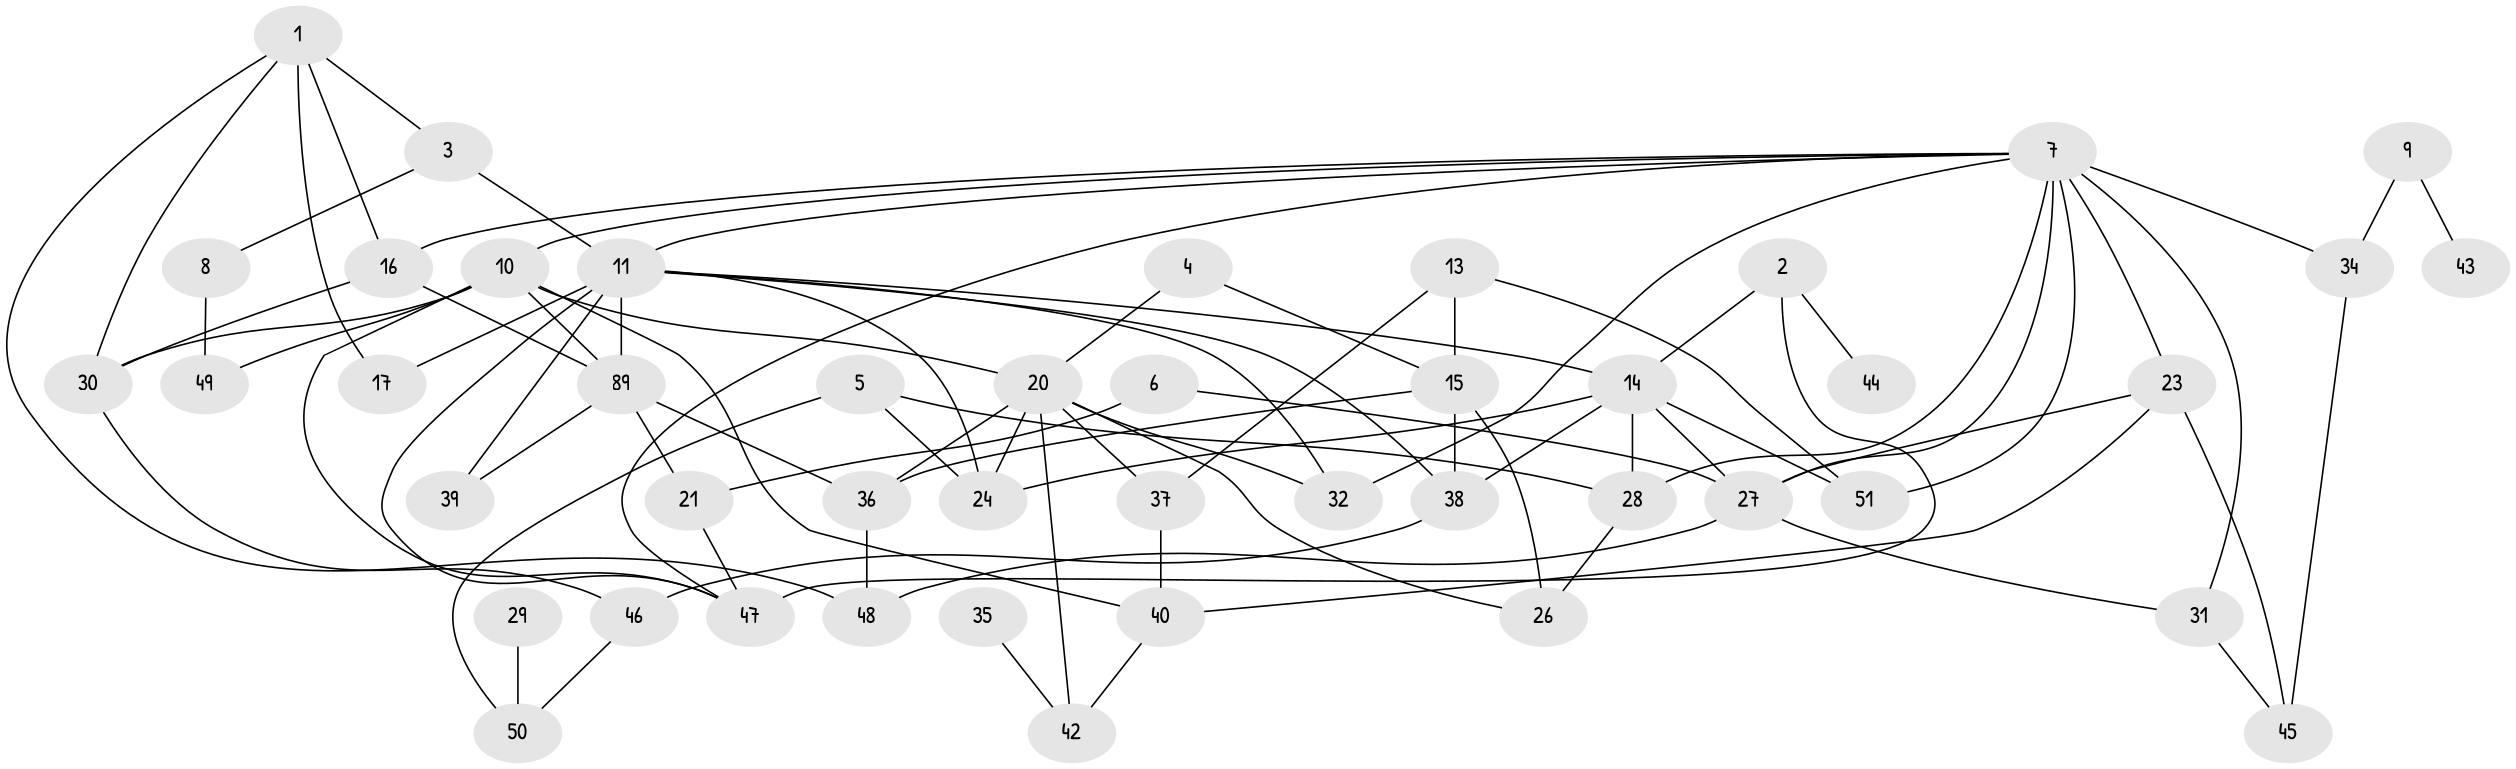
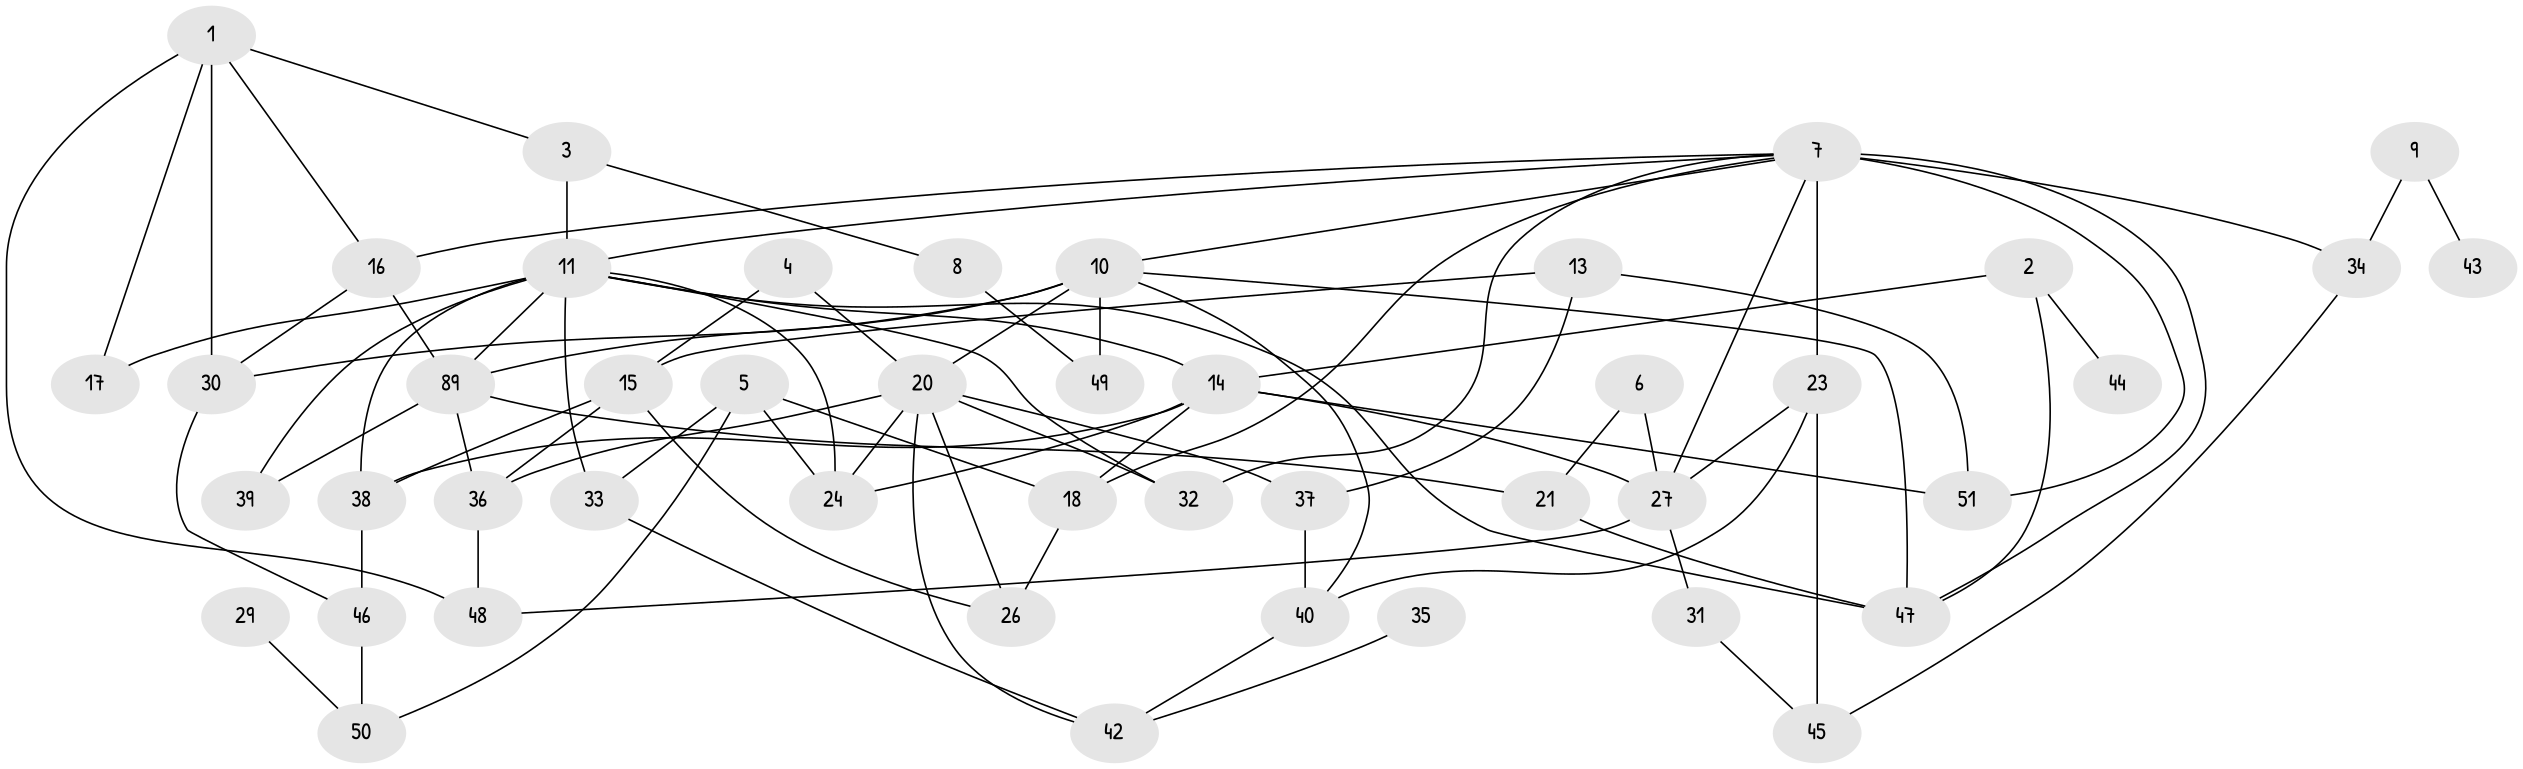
(2230, 356) -> none
none -> (594, 501)
(1632, 501) -> (1073, 501)
